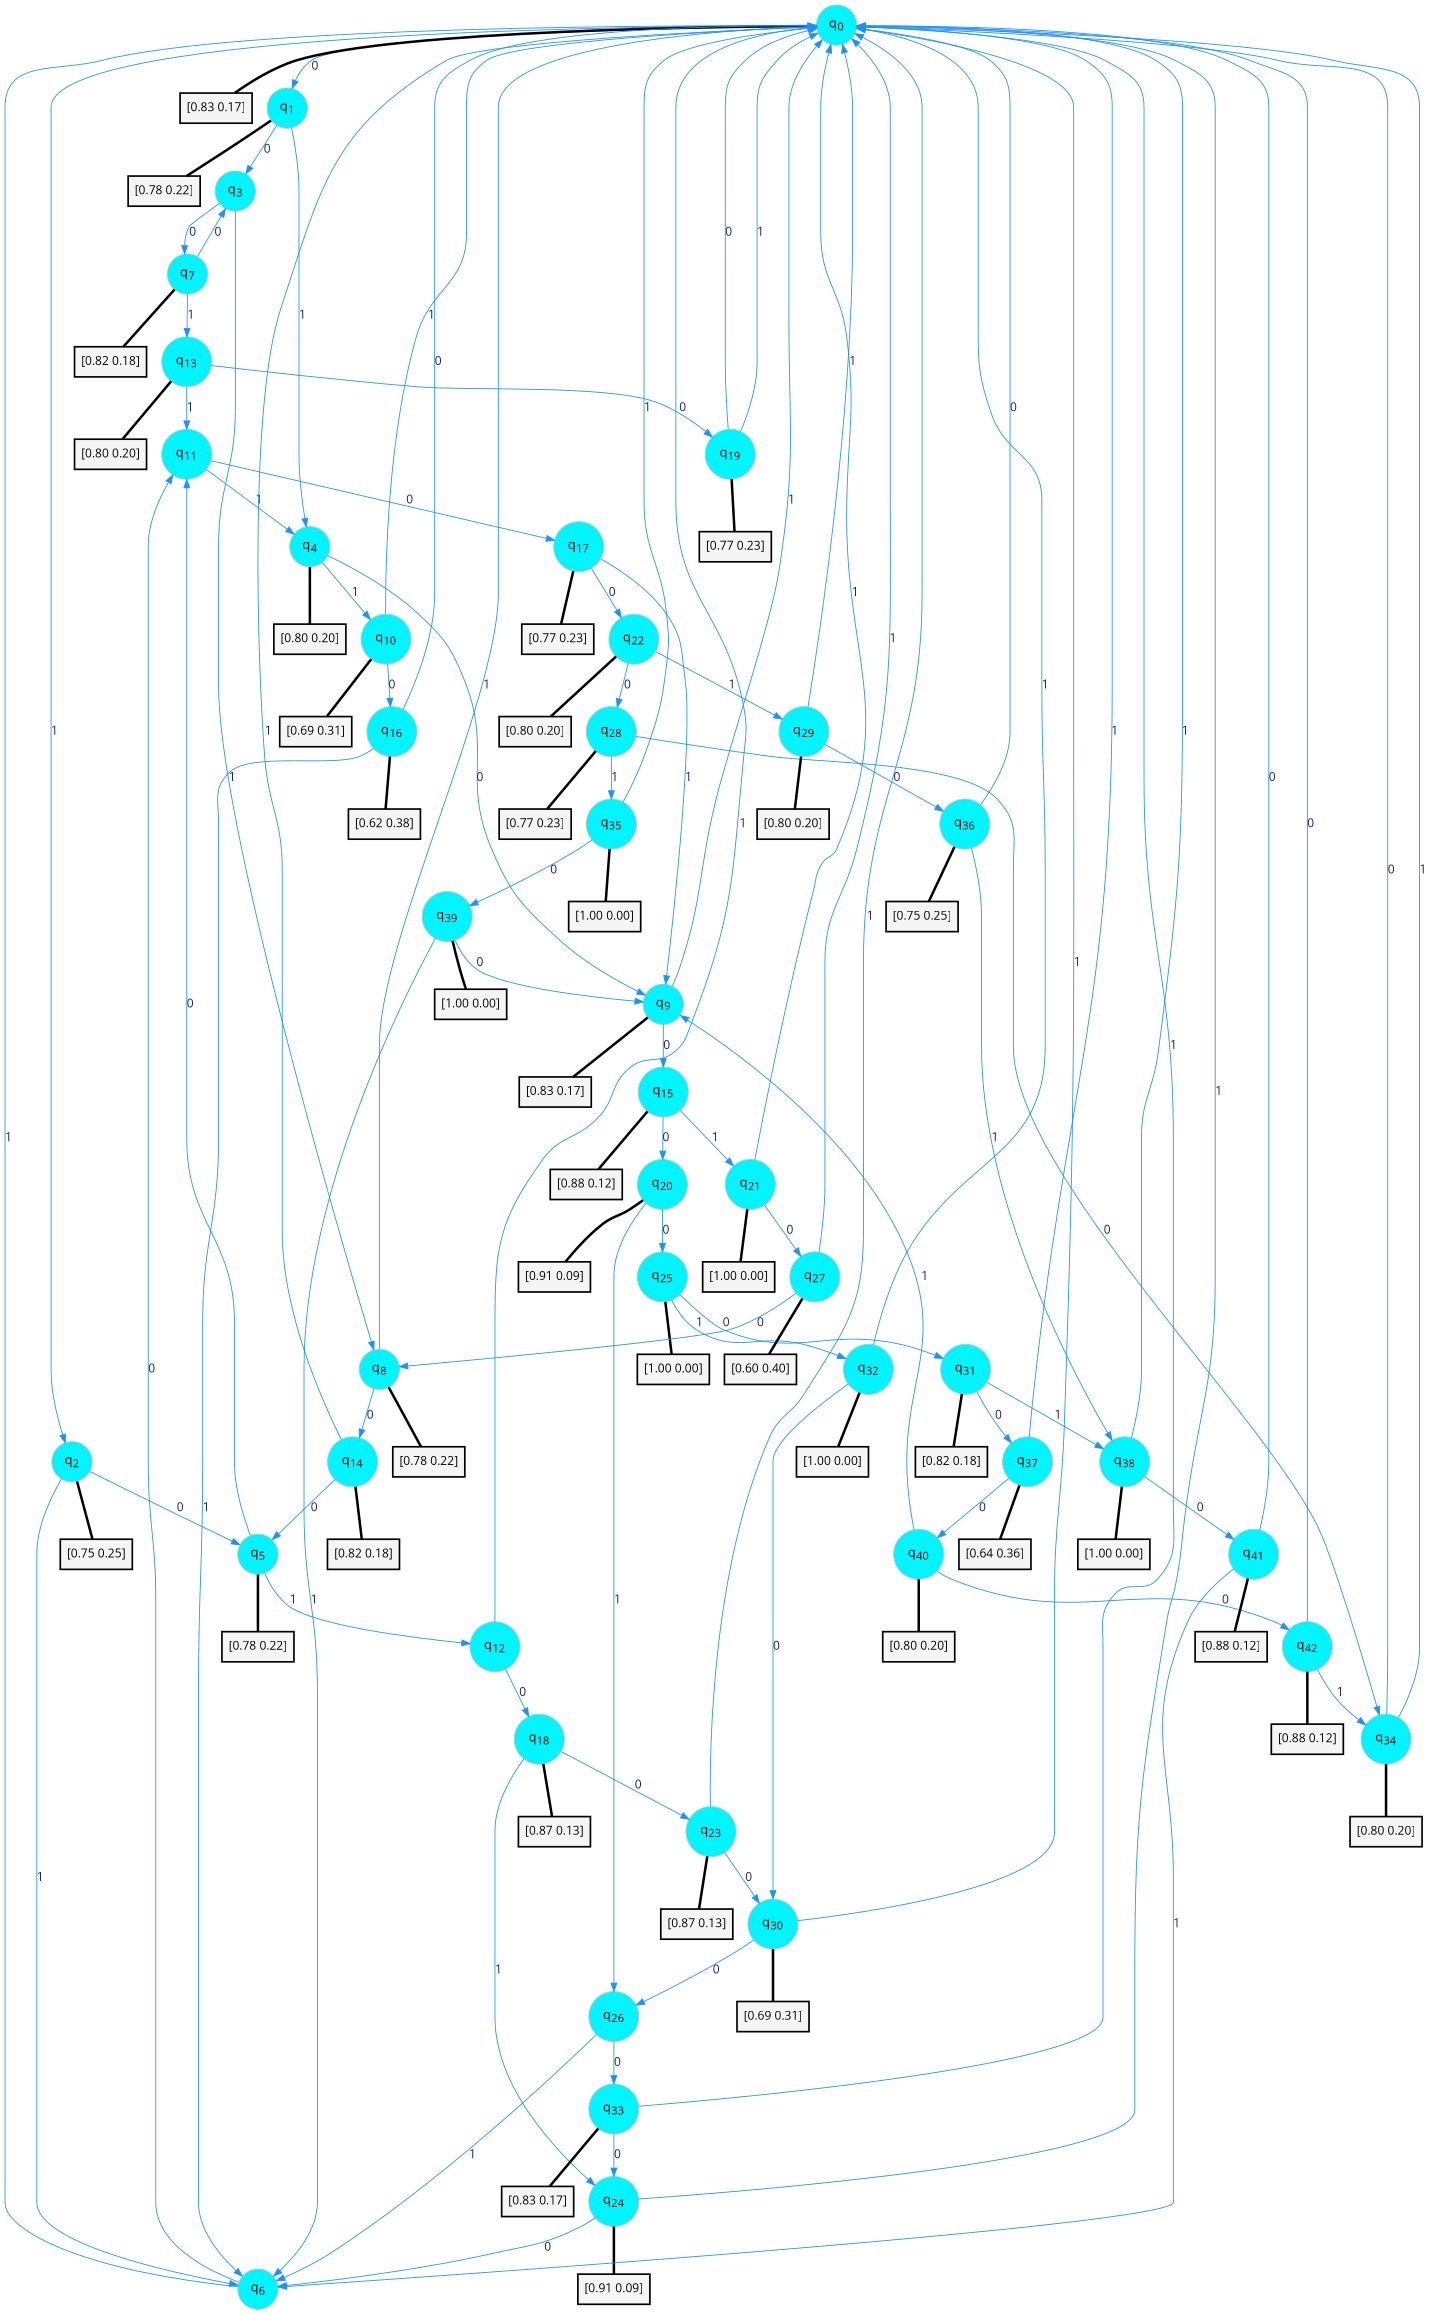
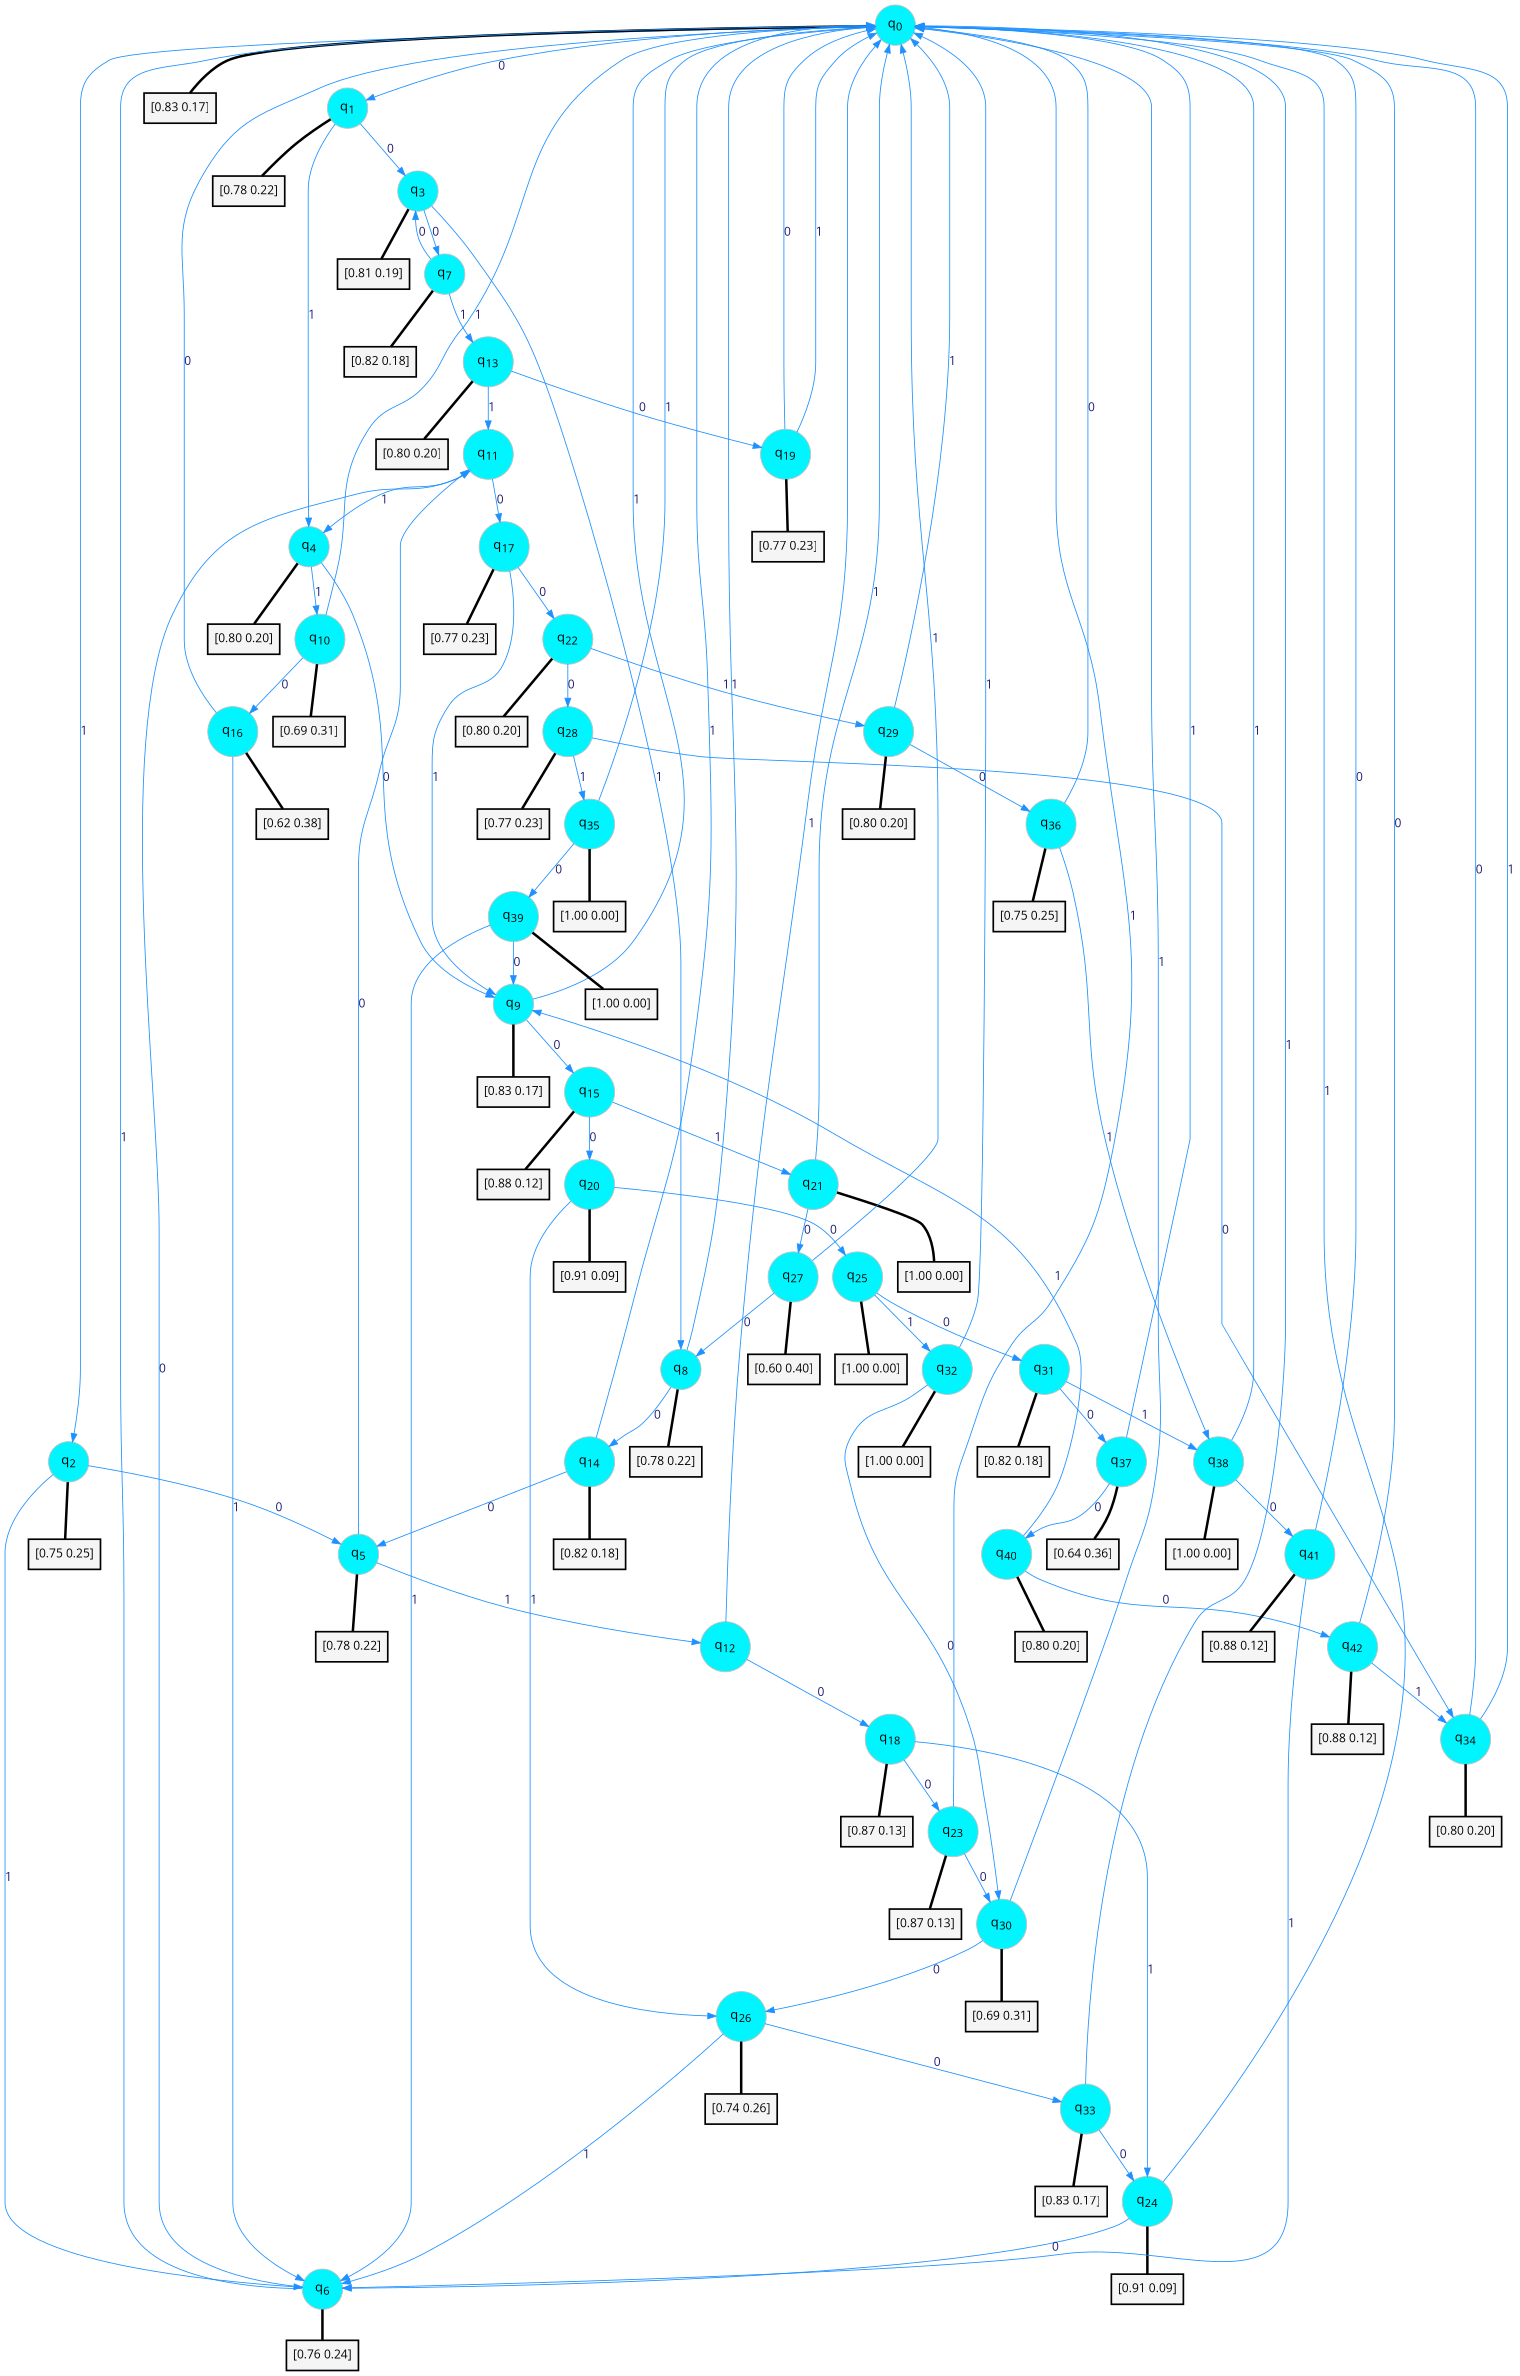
none -> (374, 274)
none -> (741, 2109)
none -> (322, 2355)
